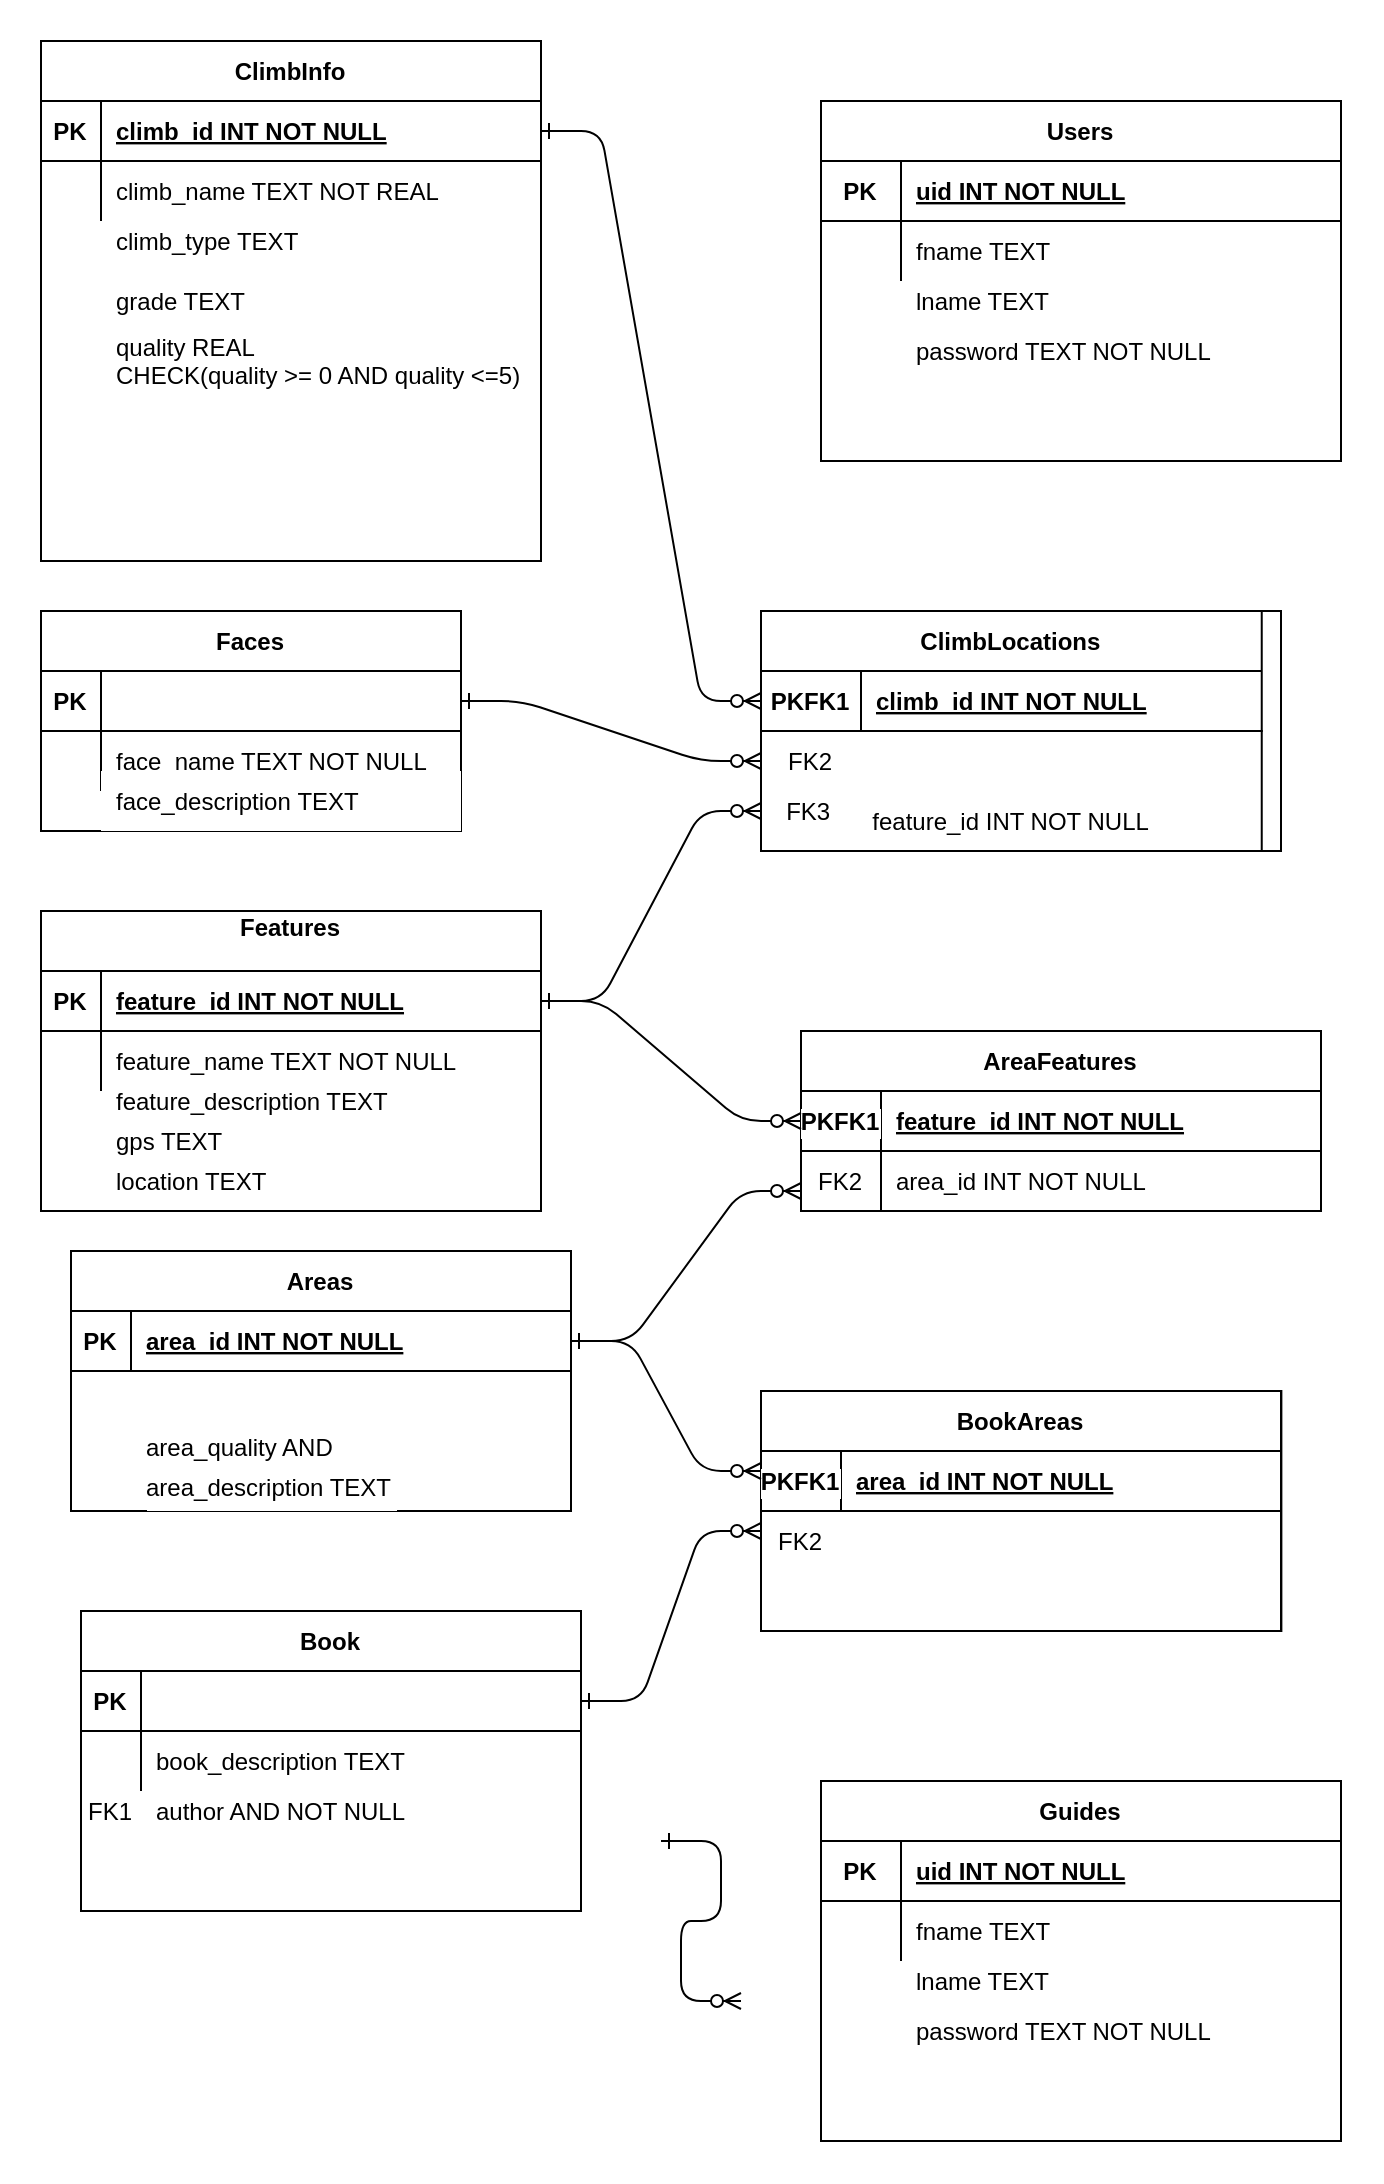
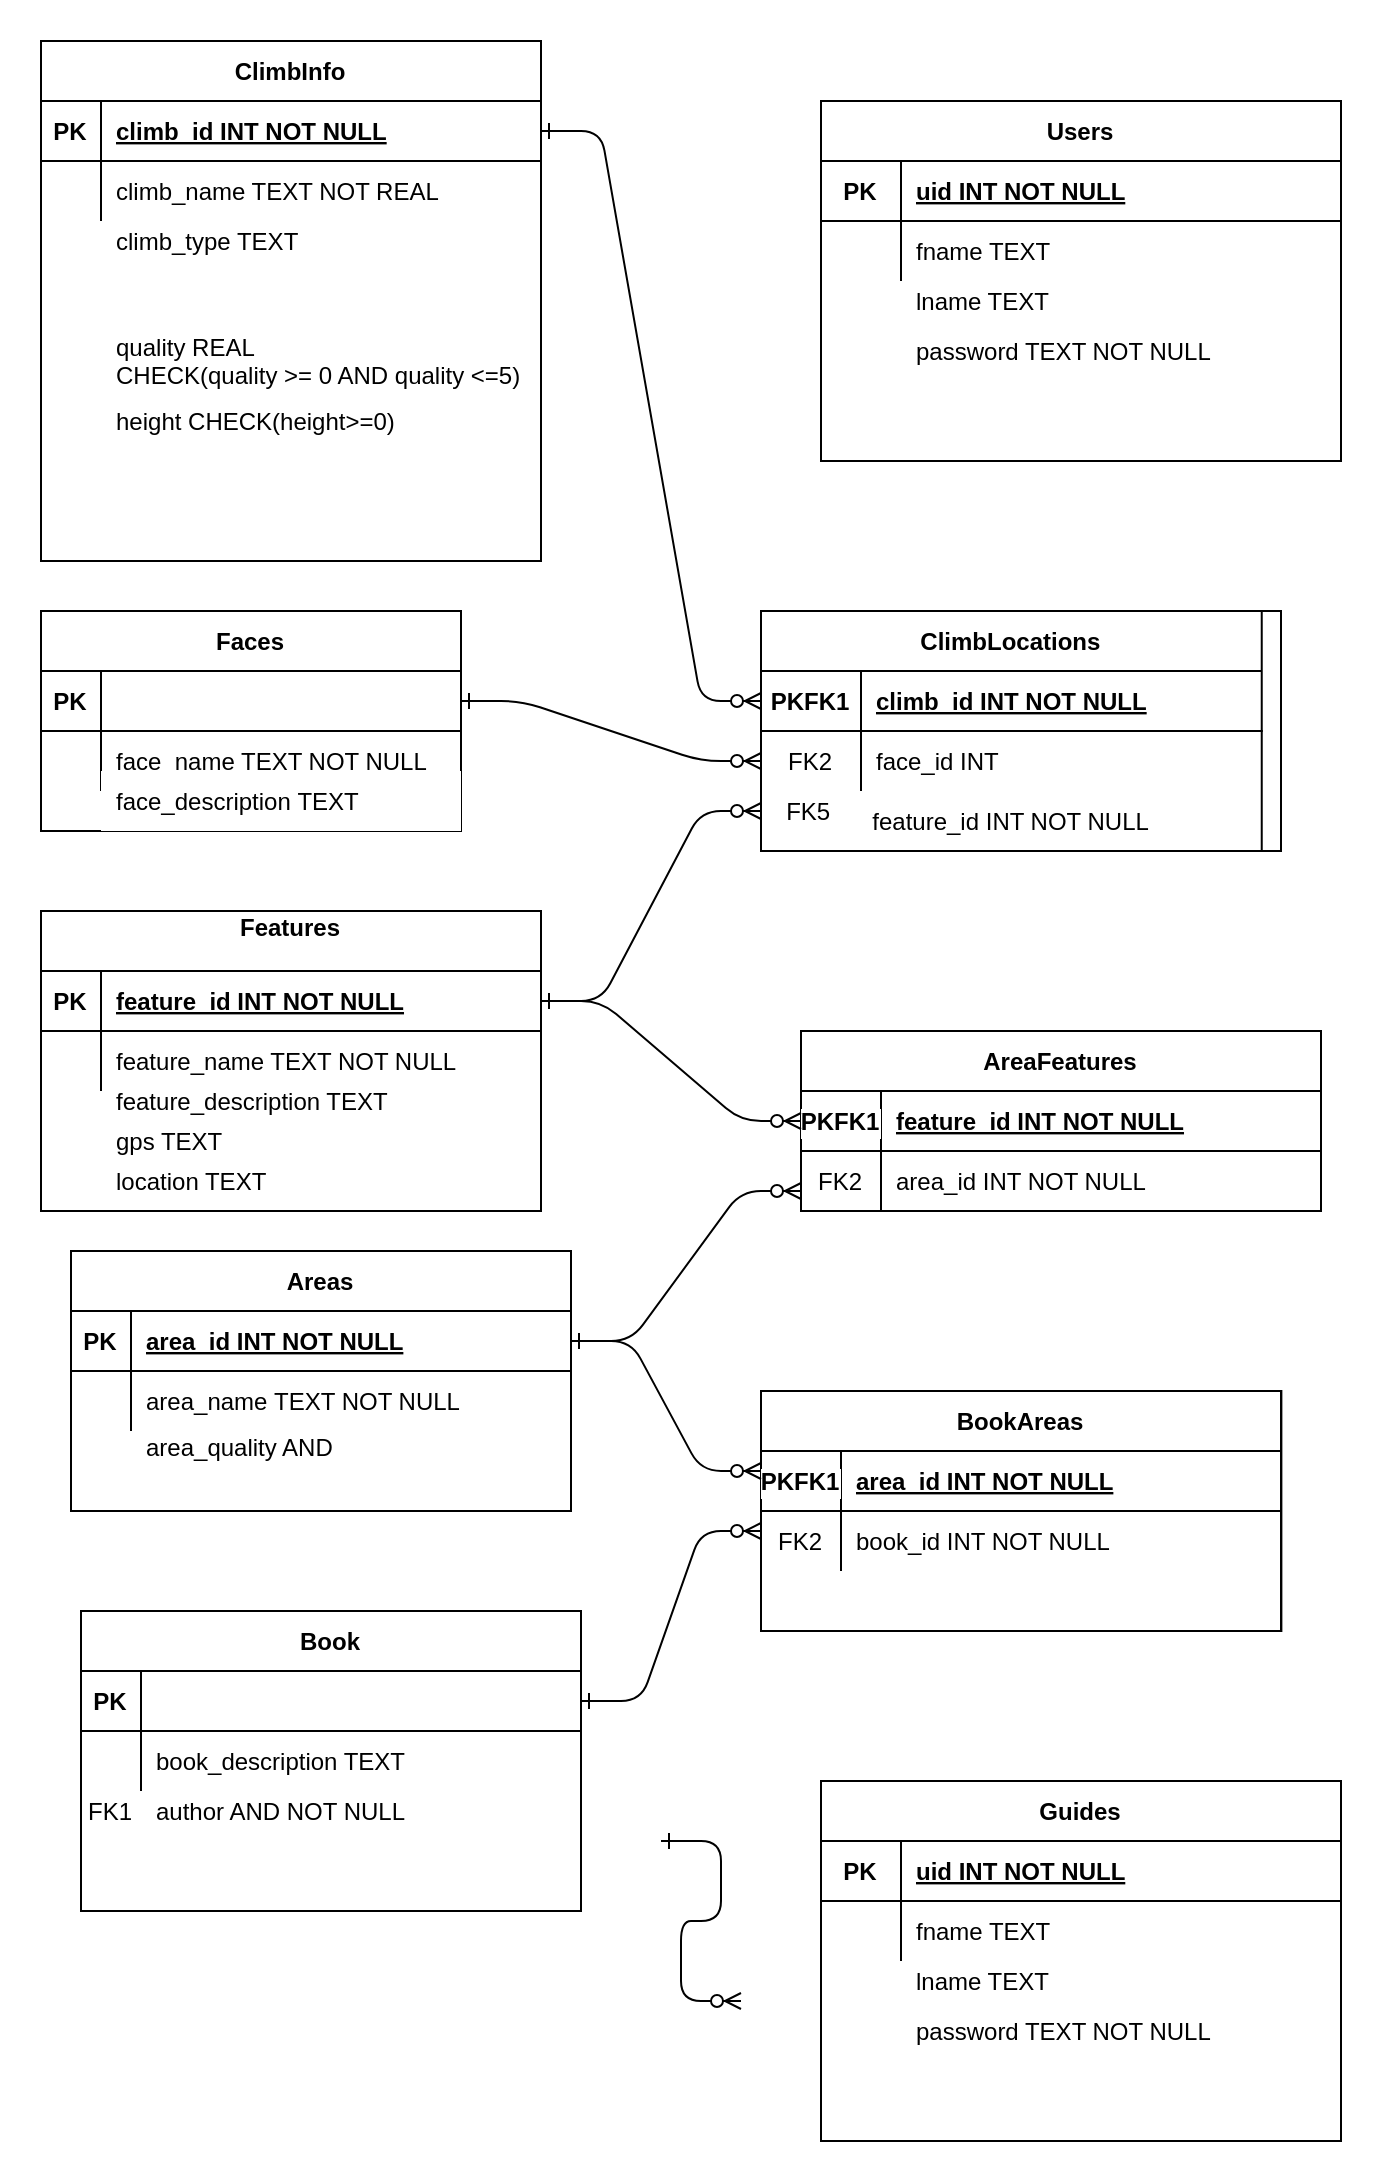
(321, 301) -> none
none -> (321, 421)
none -> (1061, 761)
(808, 812) -> (808, 812)
none -> (351, 1401)
(351, 1491) -> none
none -> (1061, 1541)
